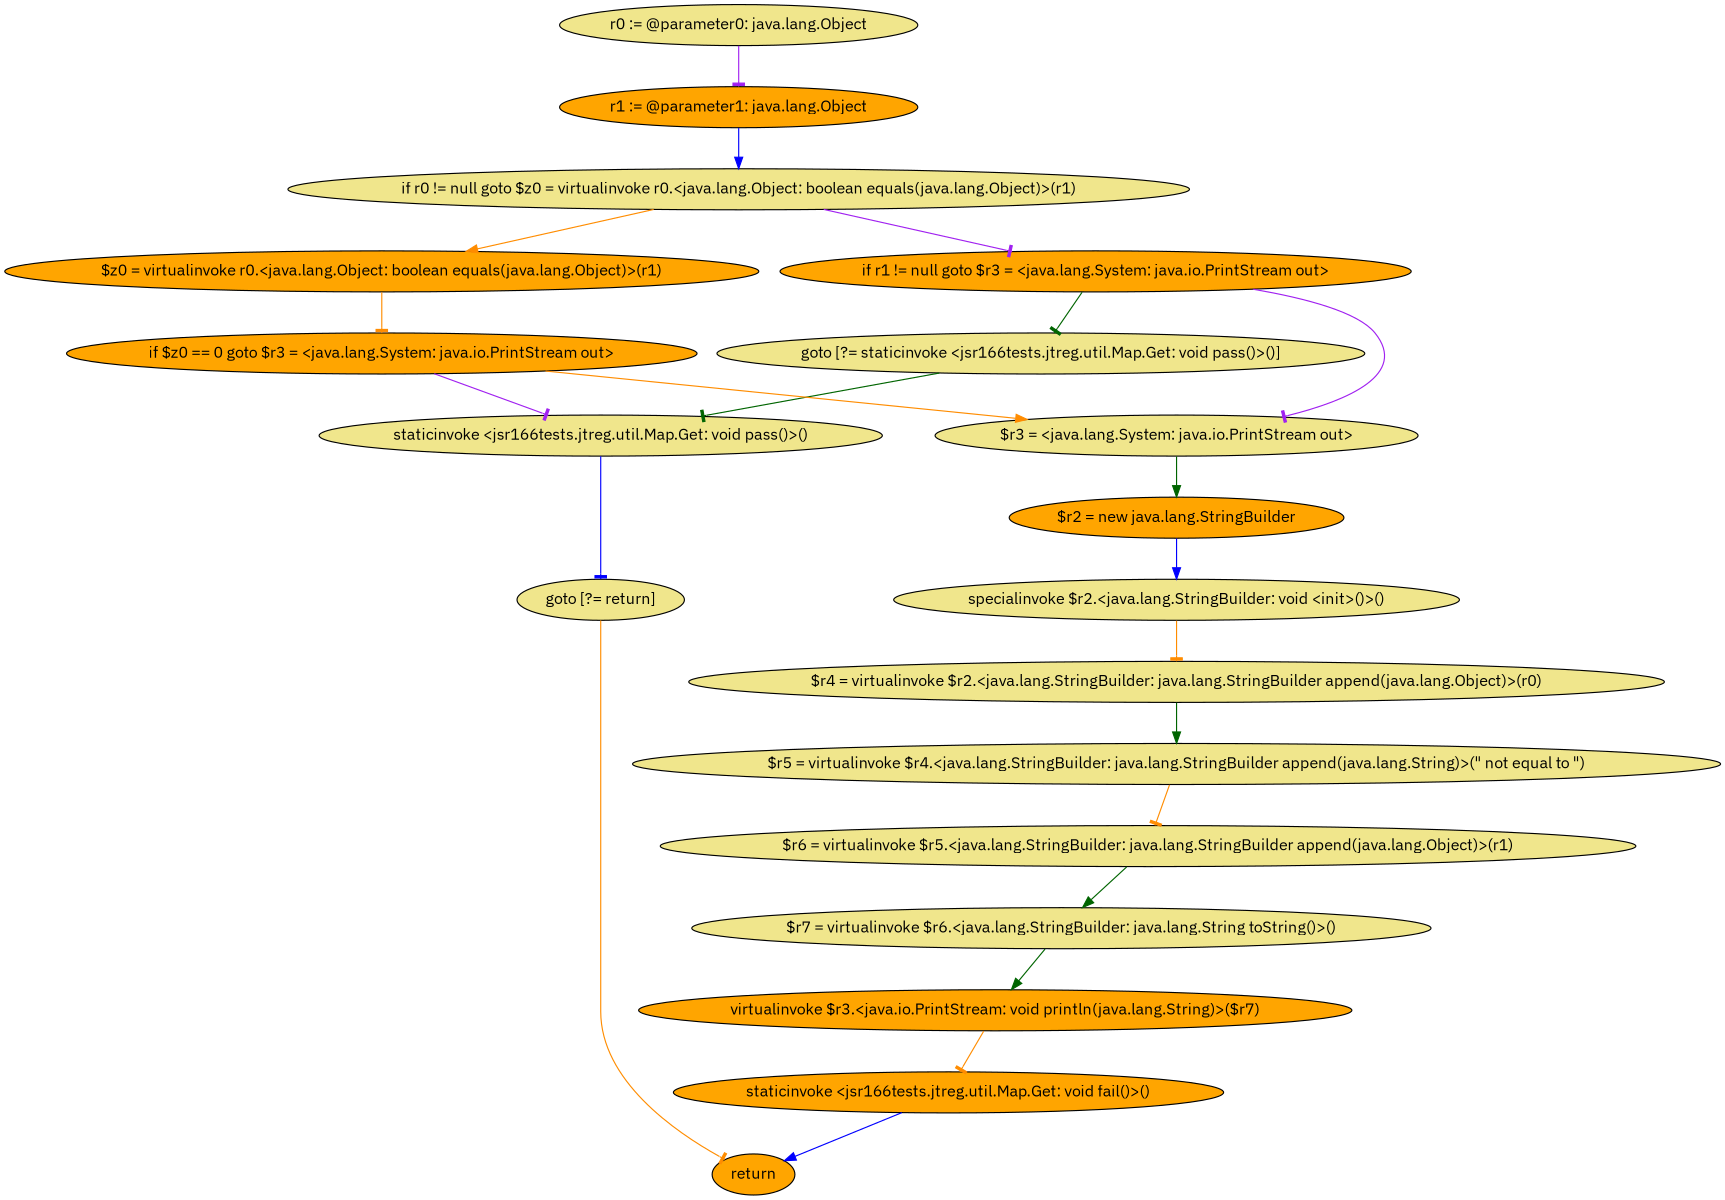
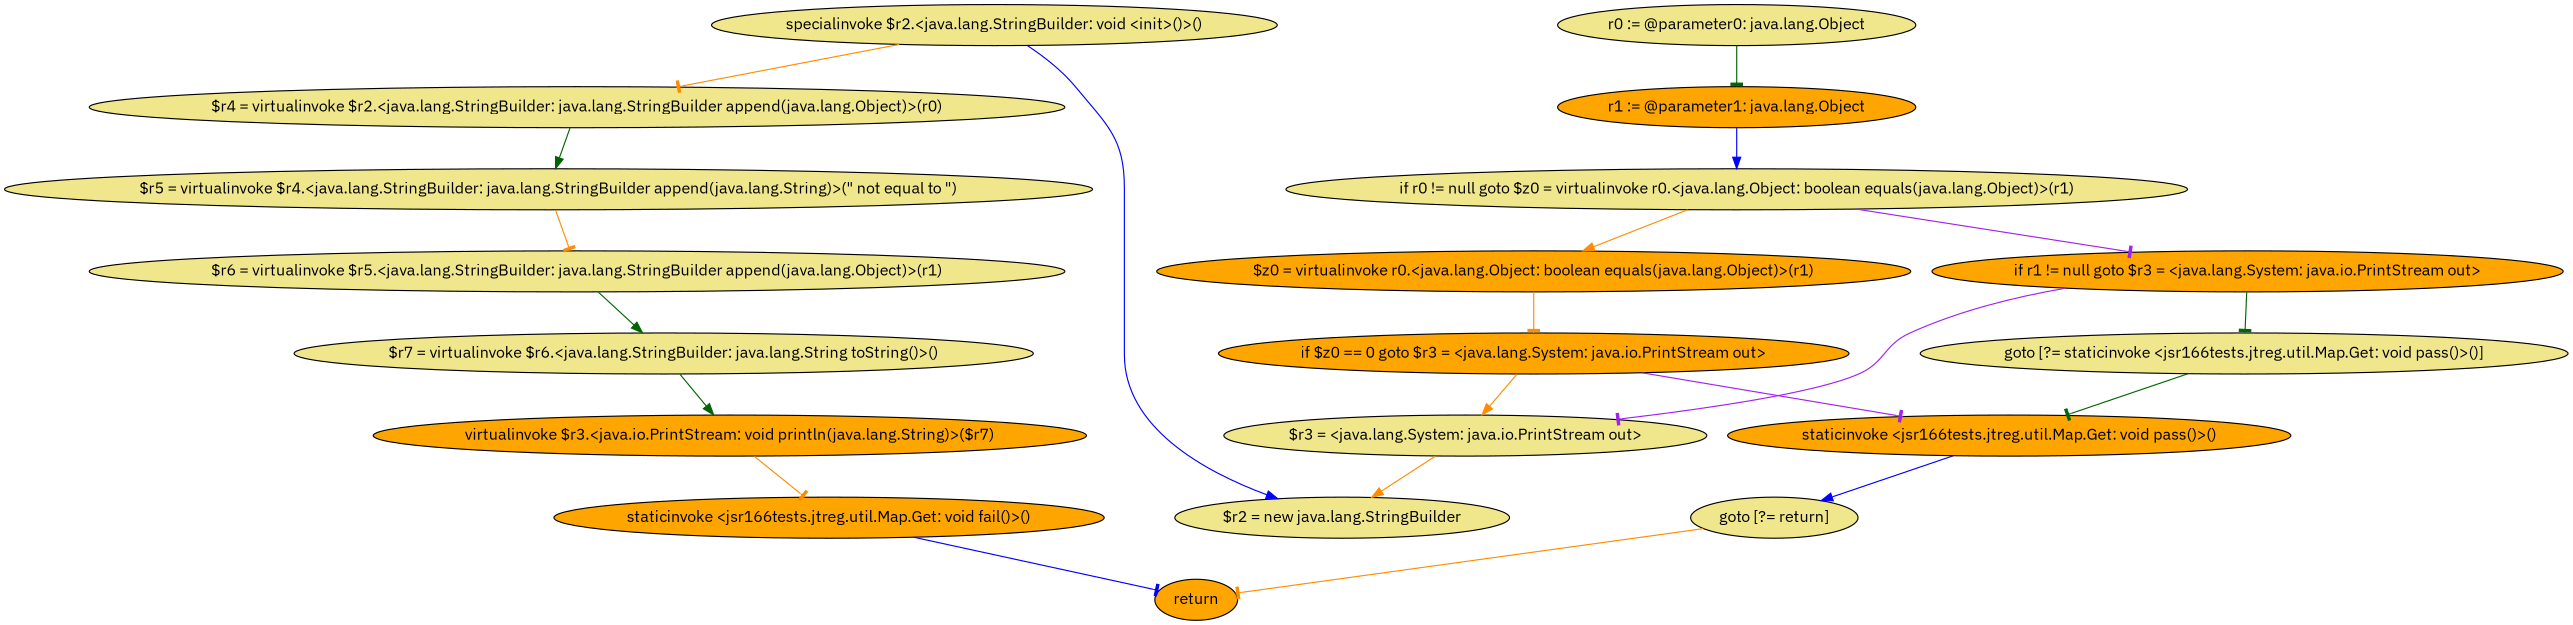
(739, 63) -> (1737, 63)
(601, 436) -> (2009, 436)
(1177, 471) -> (1409, 474)
(601, 515) -> (1893, 476)
(1177, 518) -> (1342, 518)
(1177, 553) -> (1124, 288)
(848, 1135) -> (1033, 563)
